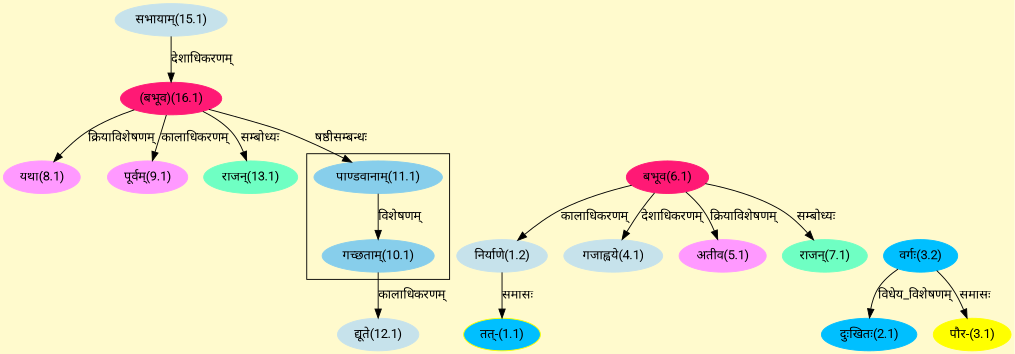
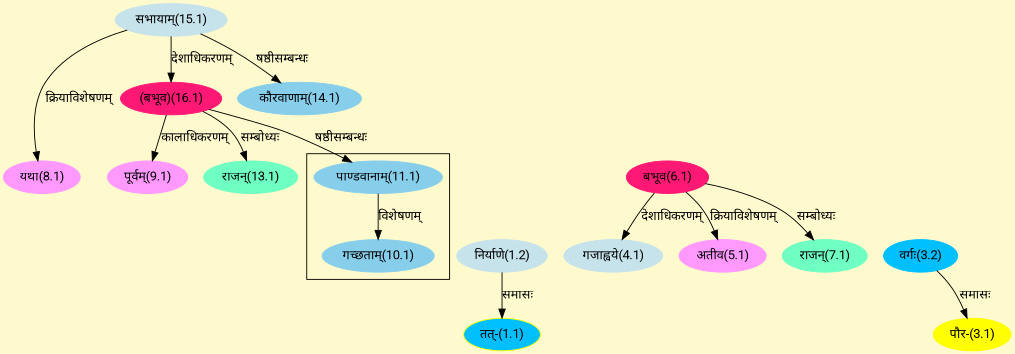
none -> (300, 99)
(94, 127) -> (54, 72)
(575, 203) -> none
(378, 335) -> none
(869, 335) -> none
